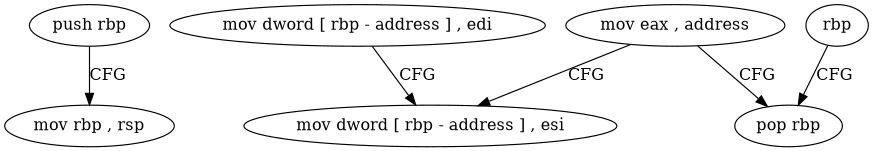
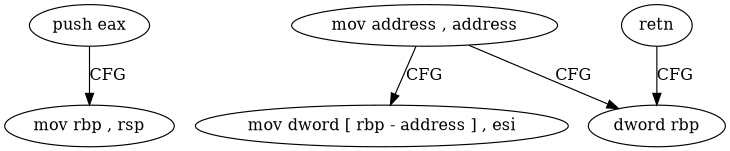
(89, 25) -> (89, 25)
(358, 25) -> none
(675, 25) -> (425, 25)
(837, 25) -> (657, 25)
(789, 126) -> (657, 126)
